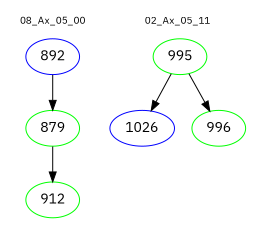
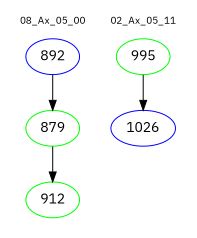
(219, 128) -> none
